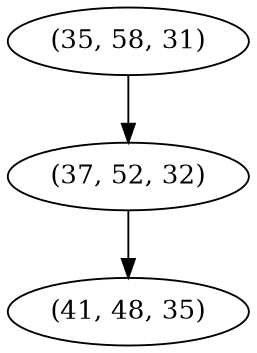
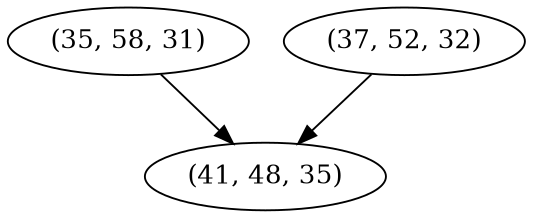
(128, 100) -> (190, 102)
